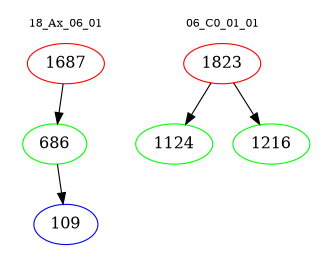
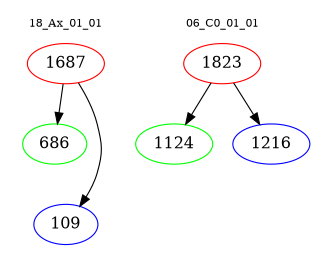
(66, 24) -> (66, 24)
(271, 144) -> (271, 144)
(59, 178) -> (100, 139)
